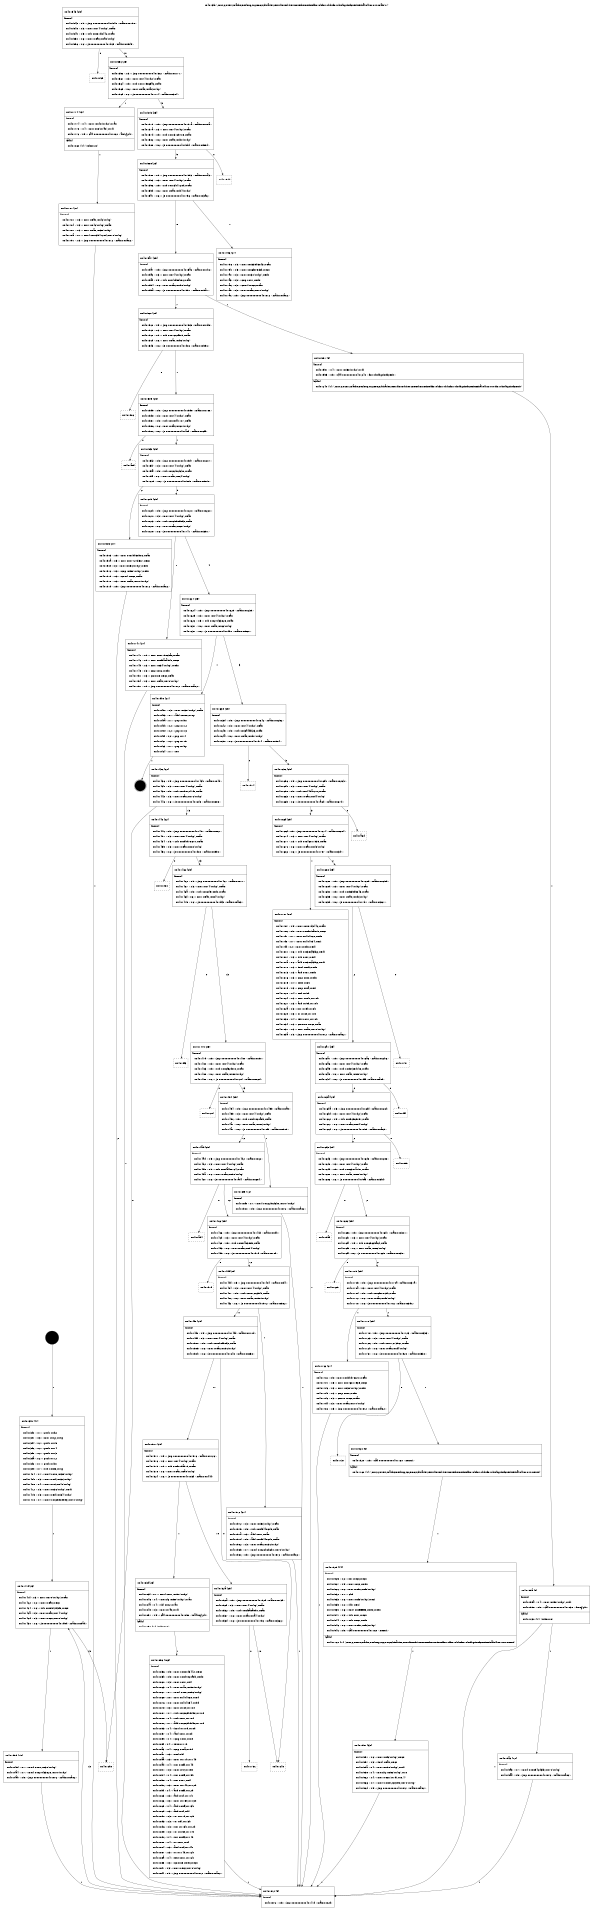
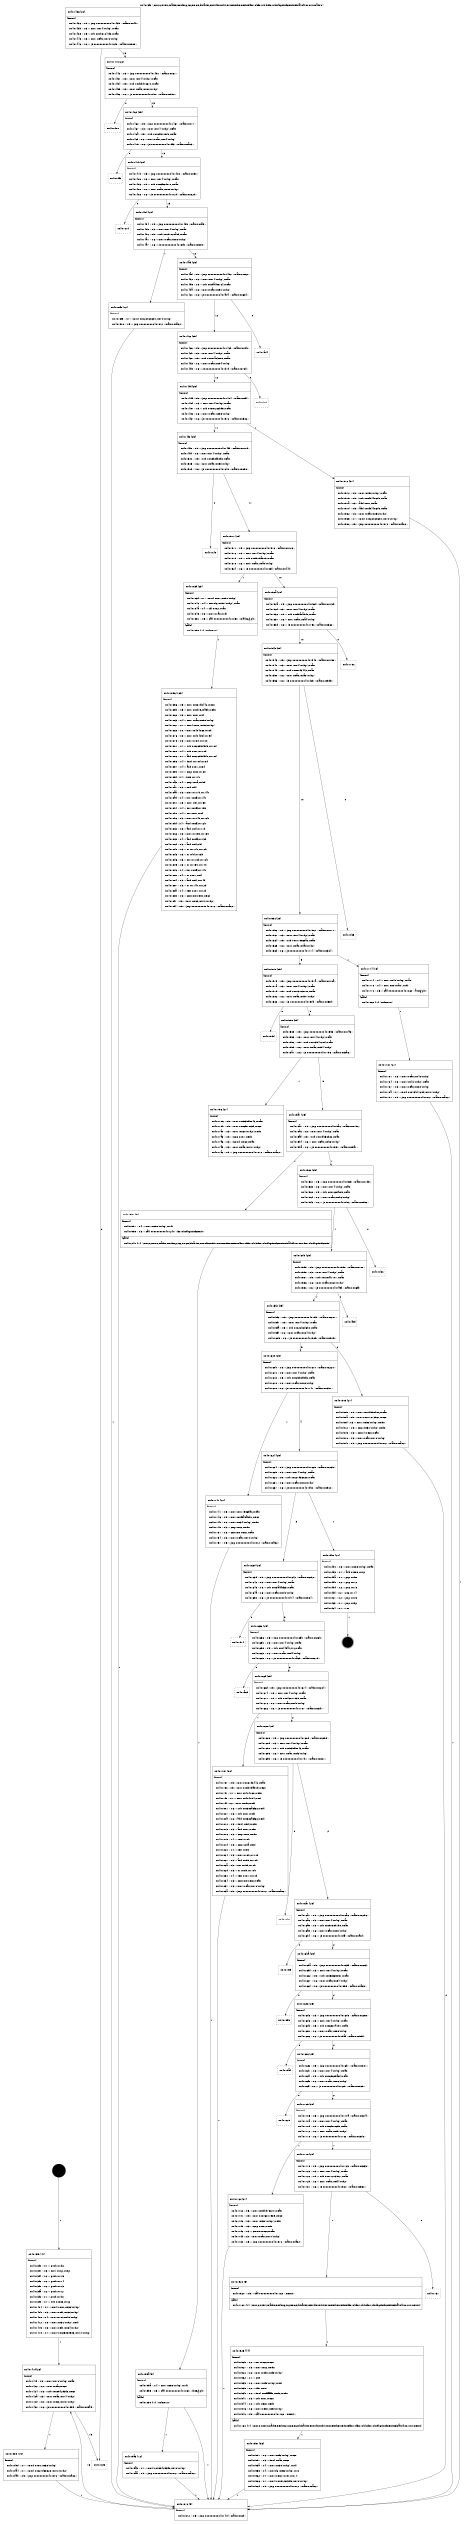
(265, 1693) -> (300, 636)
